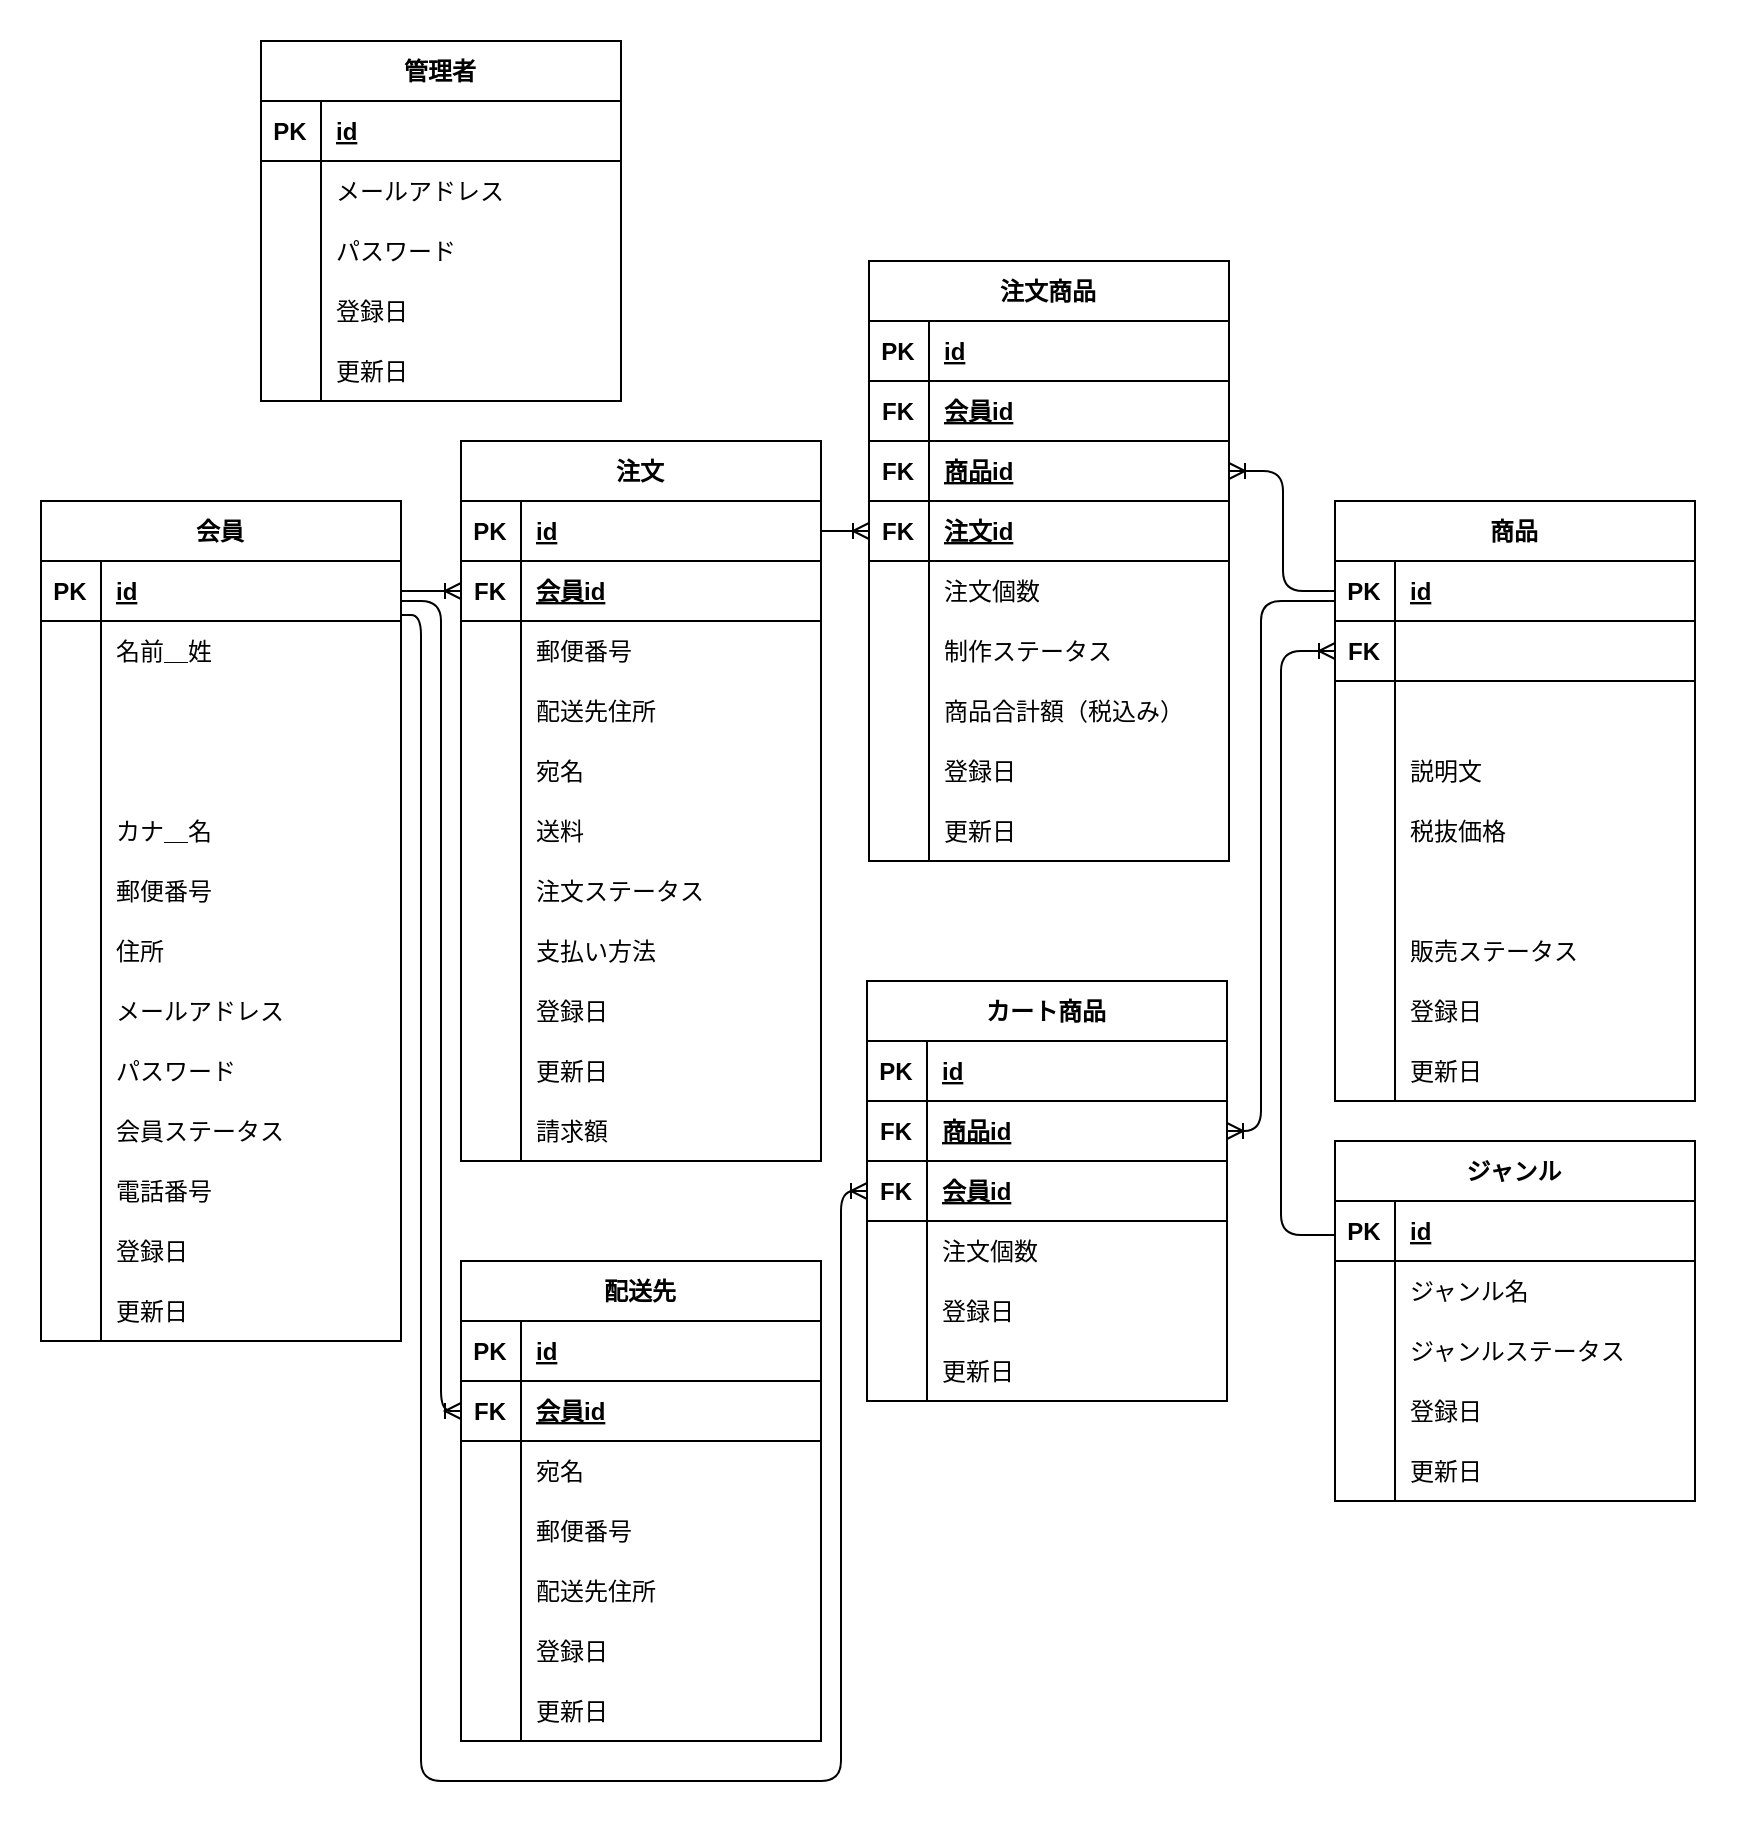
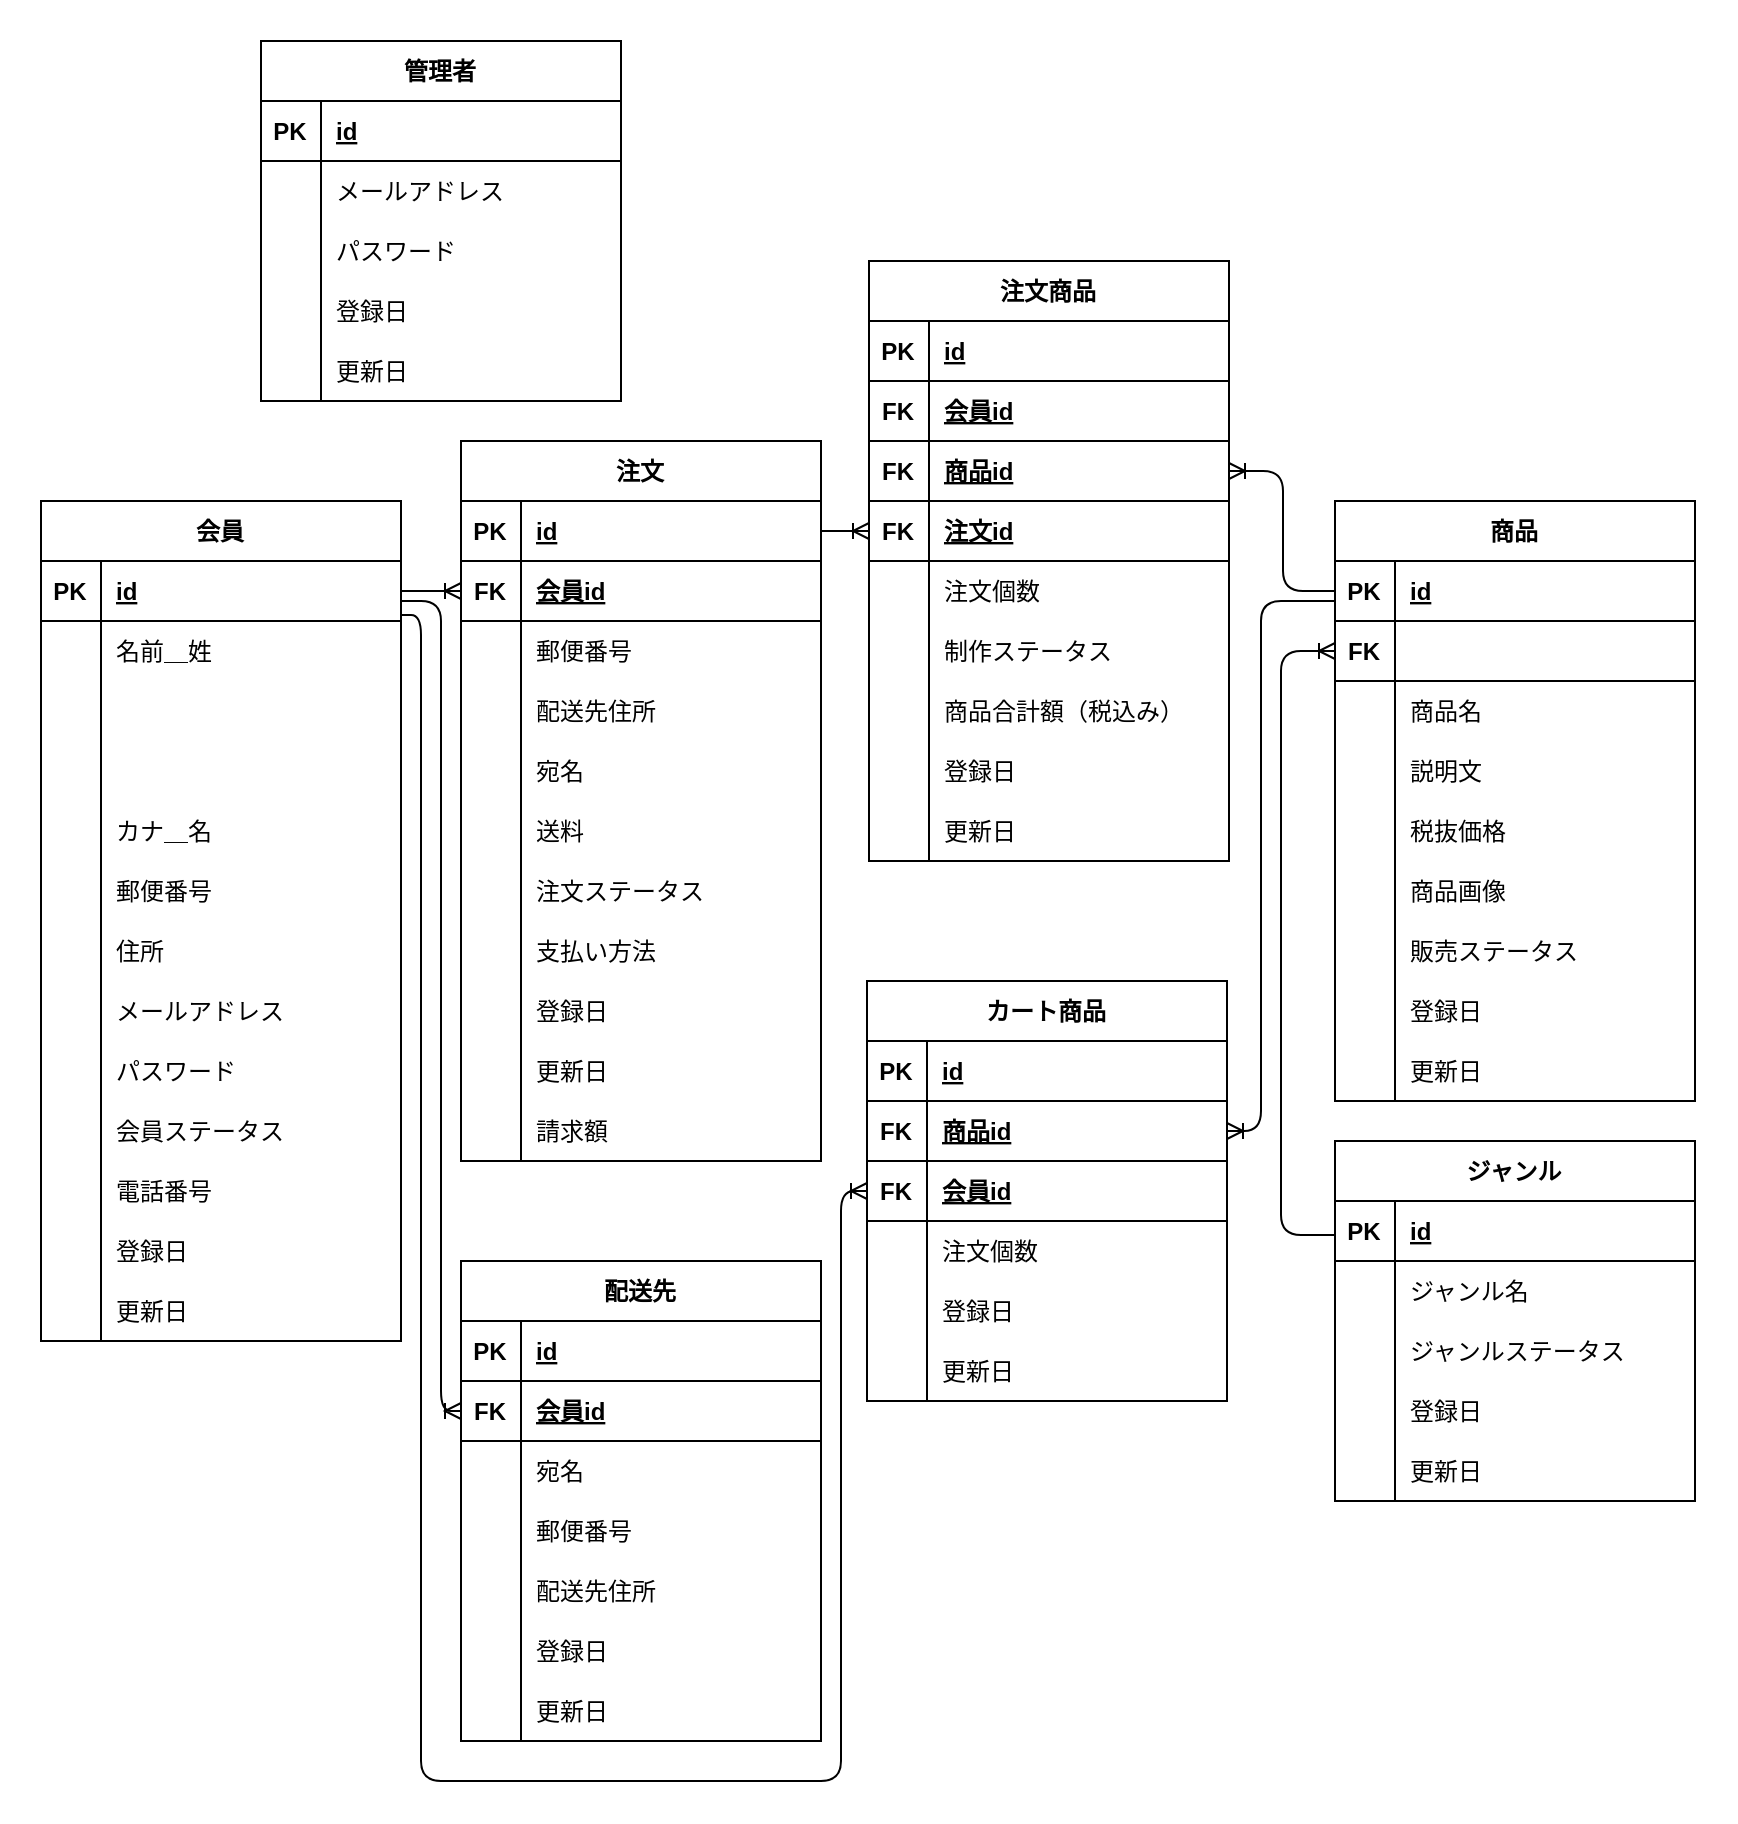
none -> (1545, 711)
none -> (1545, 891)
